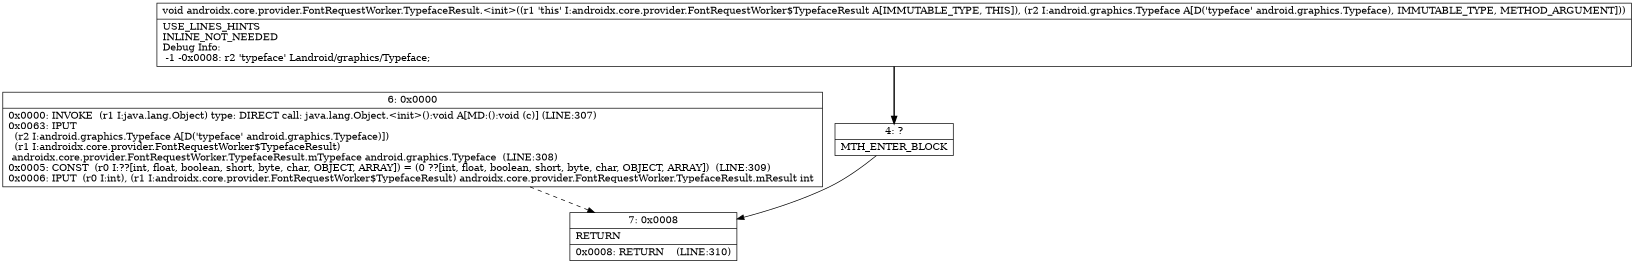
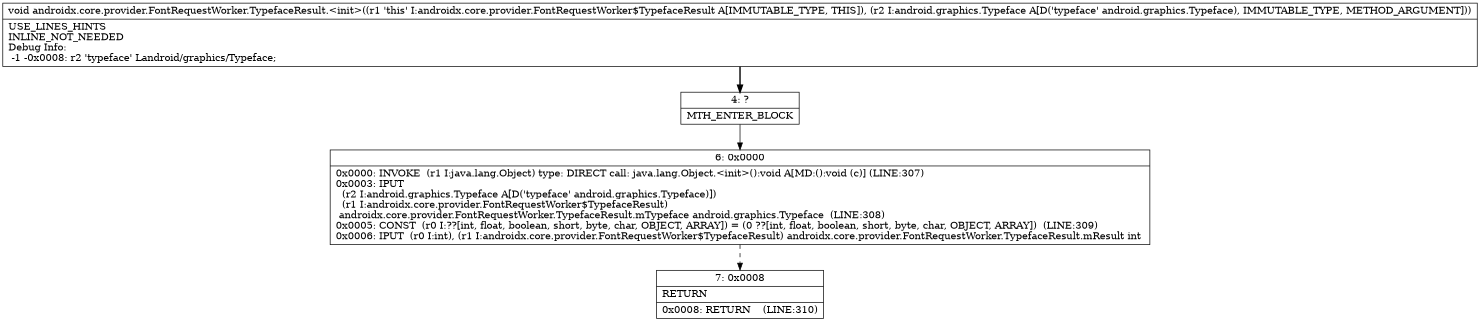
(46, 126) -> (373, 184)
(814, 194) -> (740, 134)
